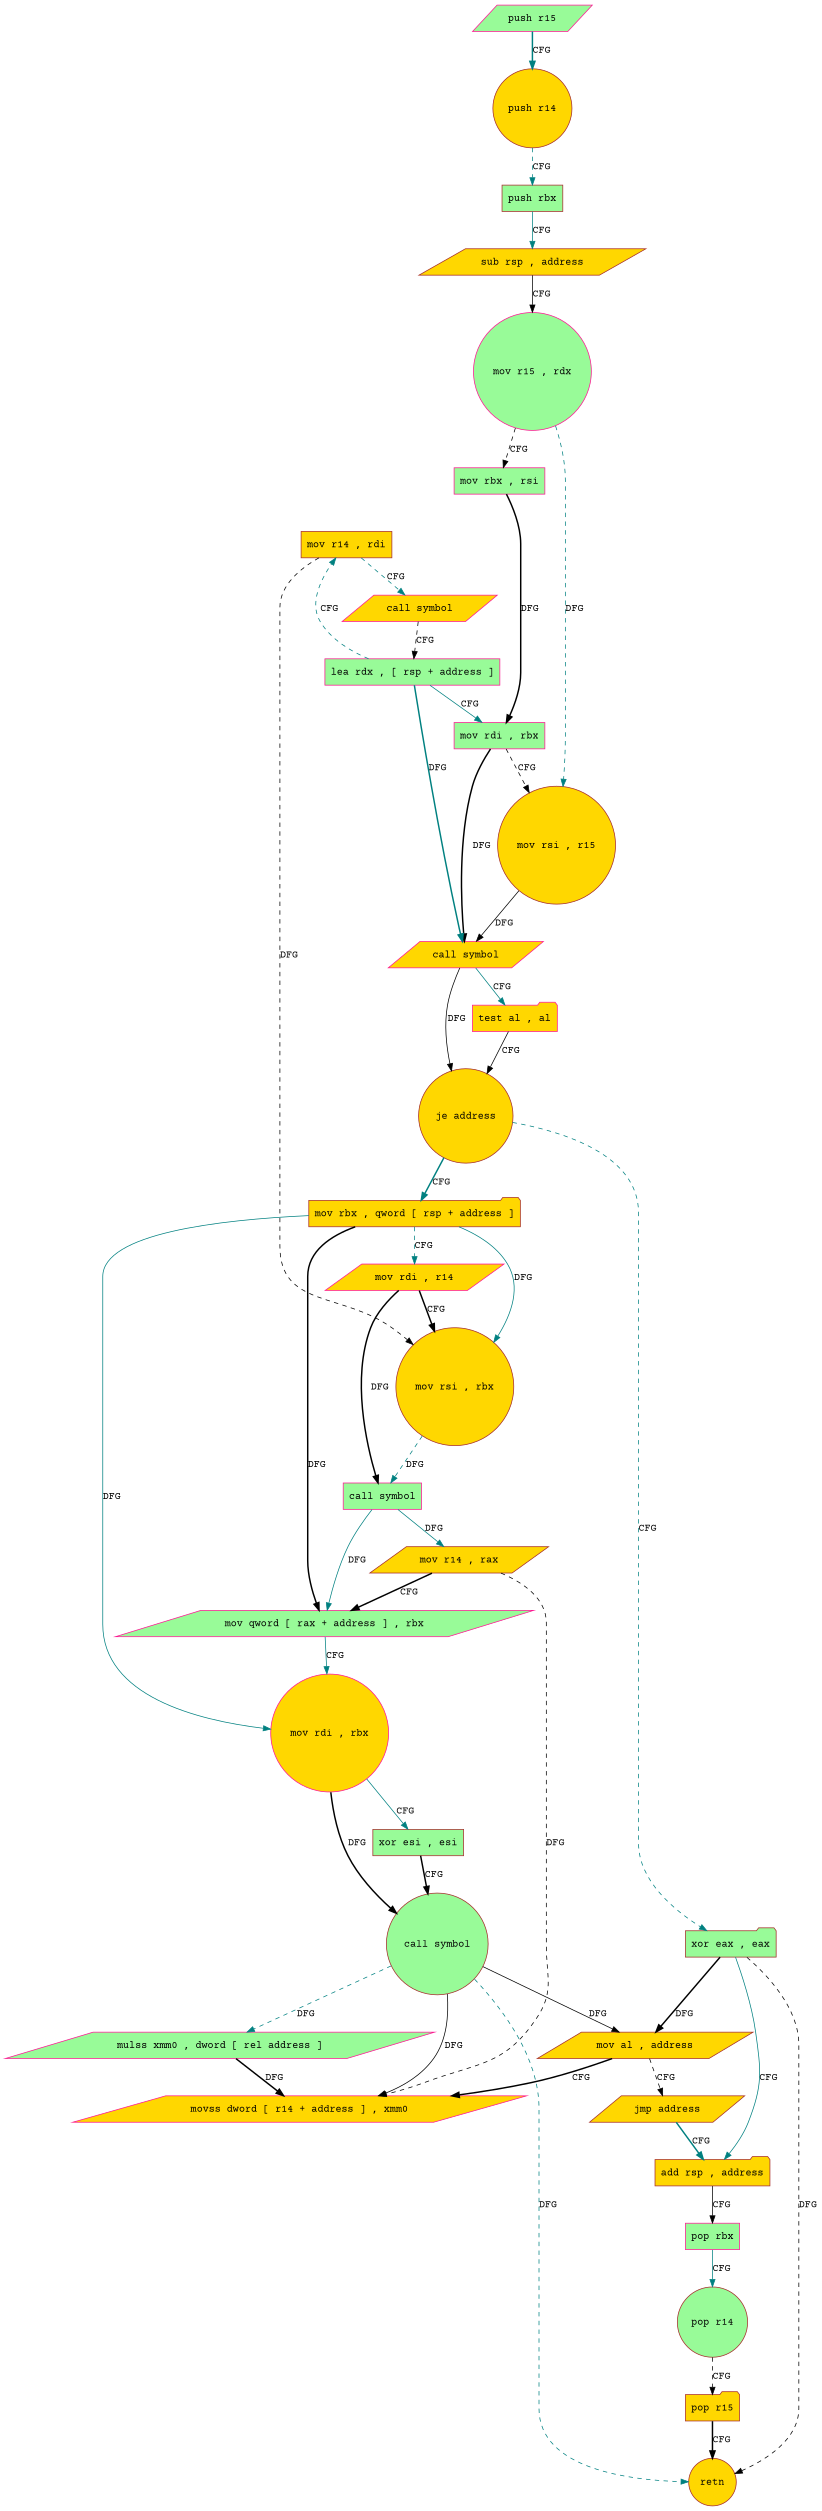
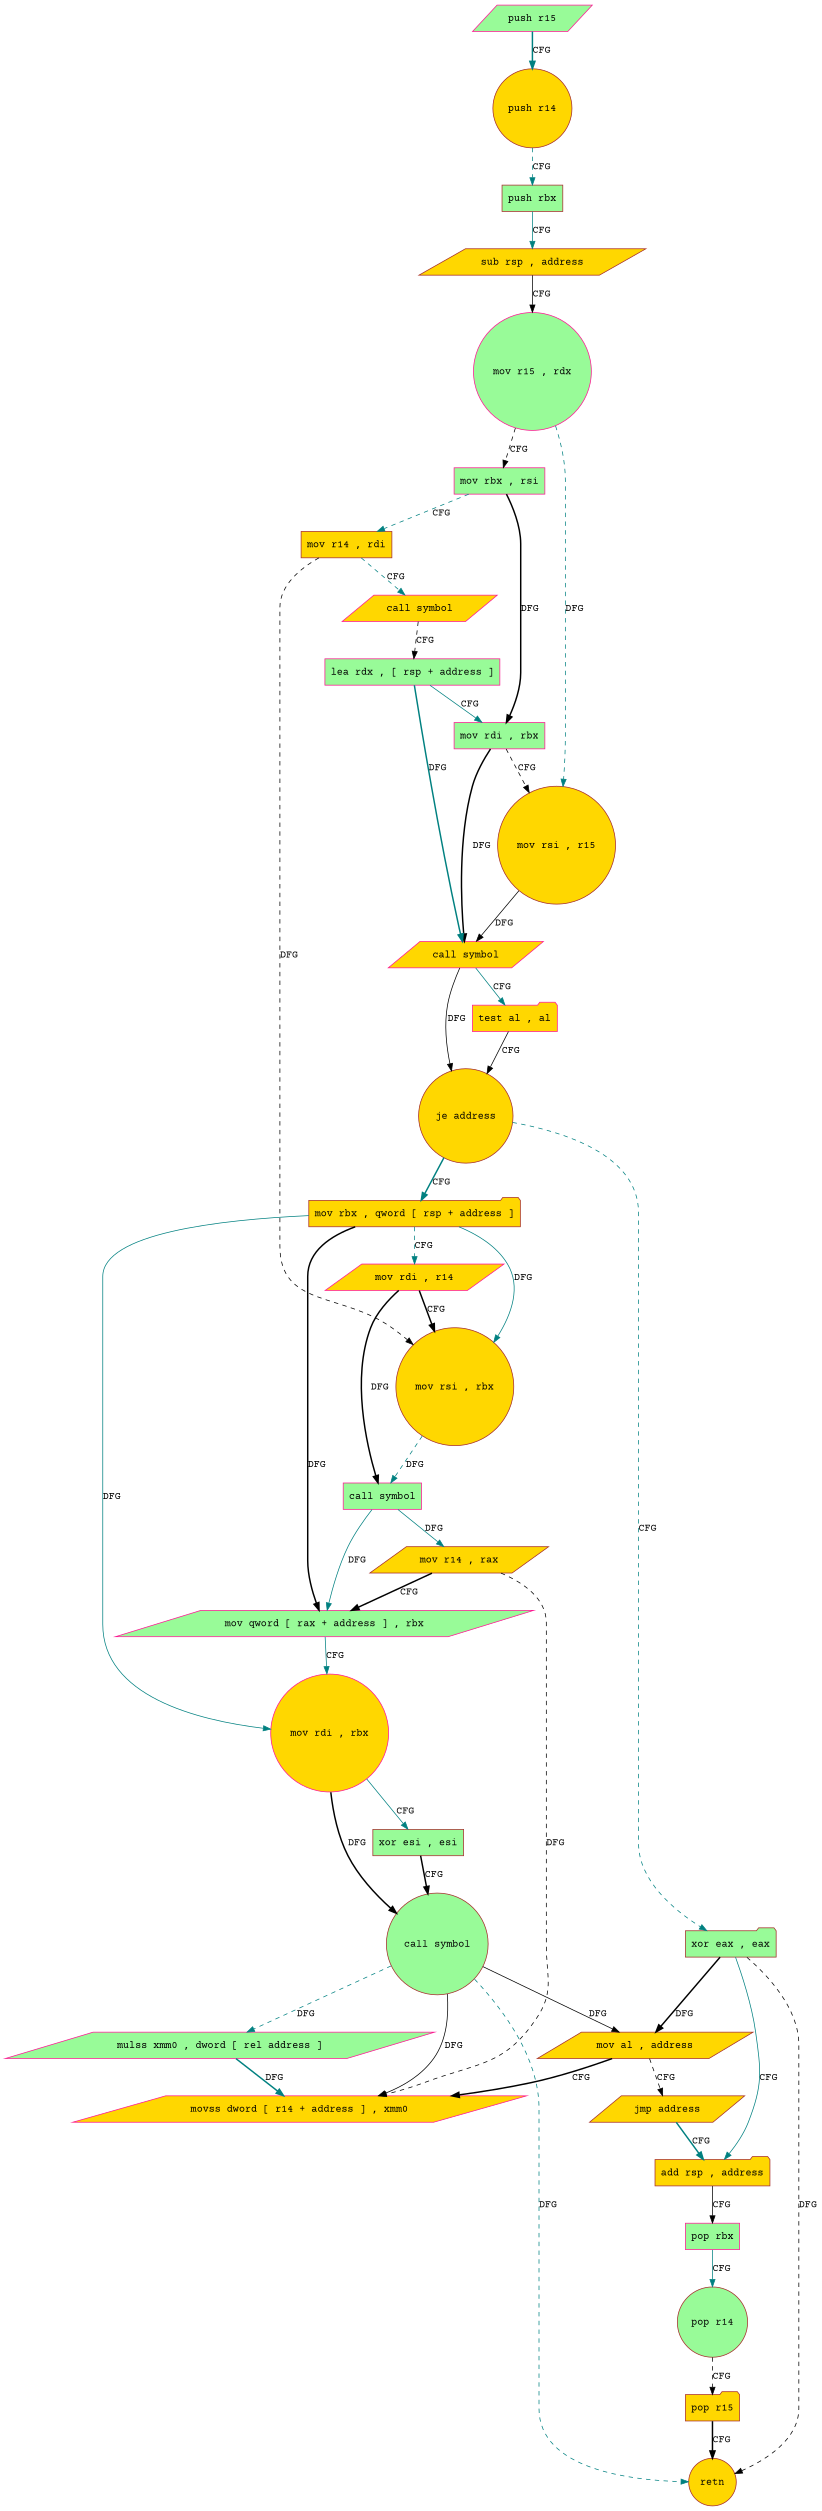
(320, 622) -> (427, 511)
(257, 2075) -> (257, 2075)
